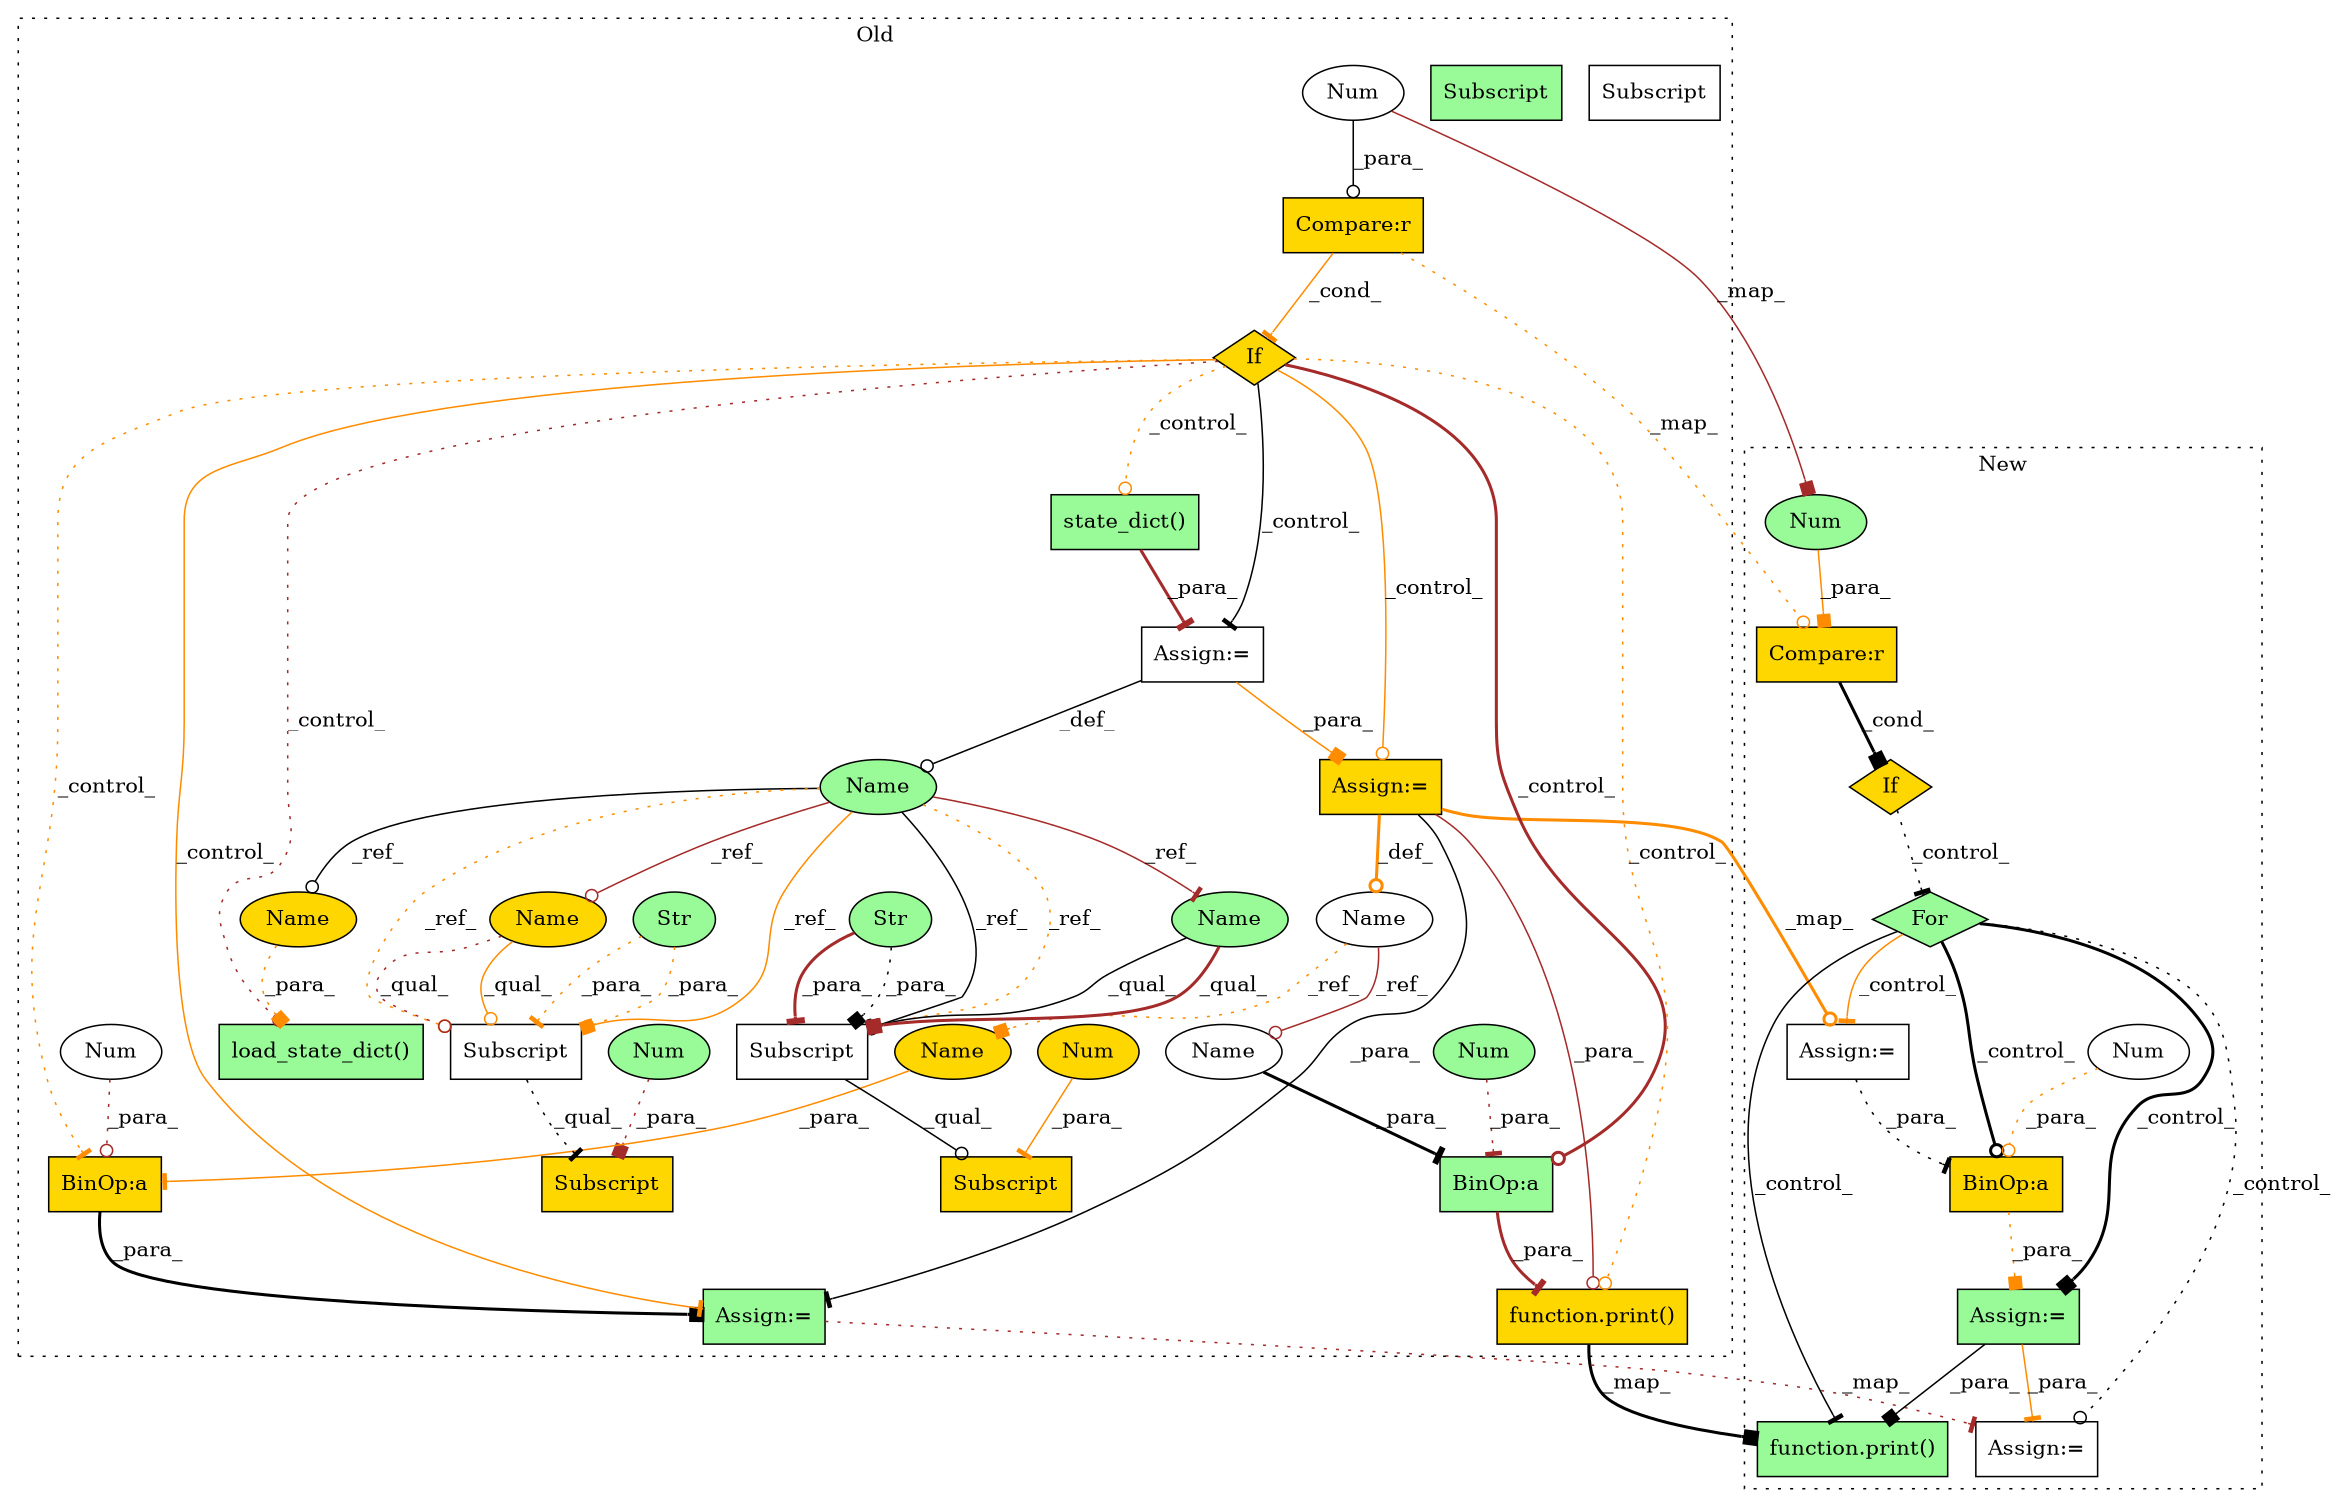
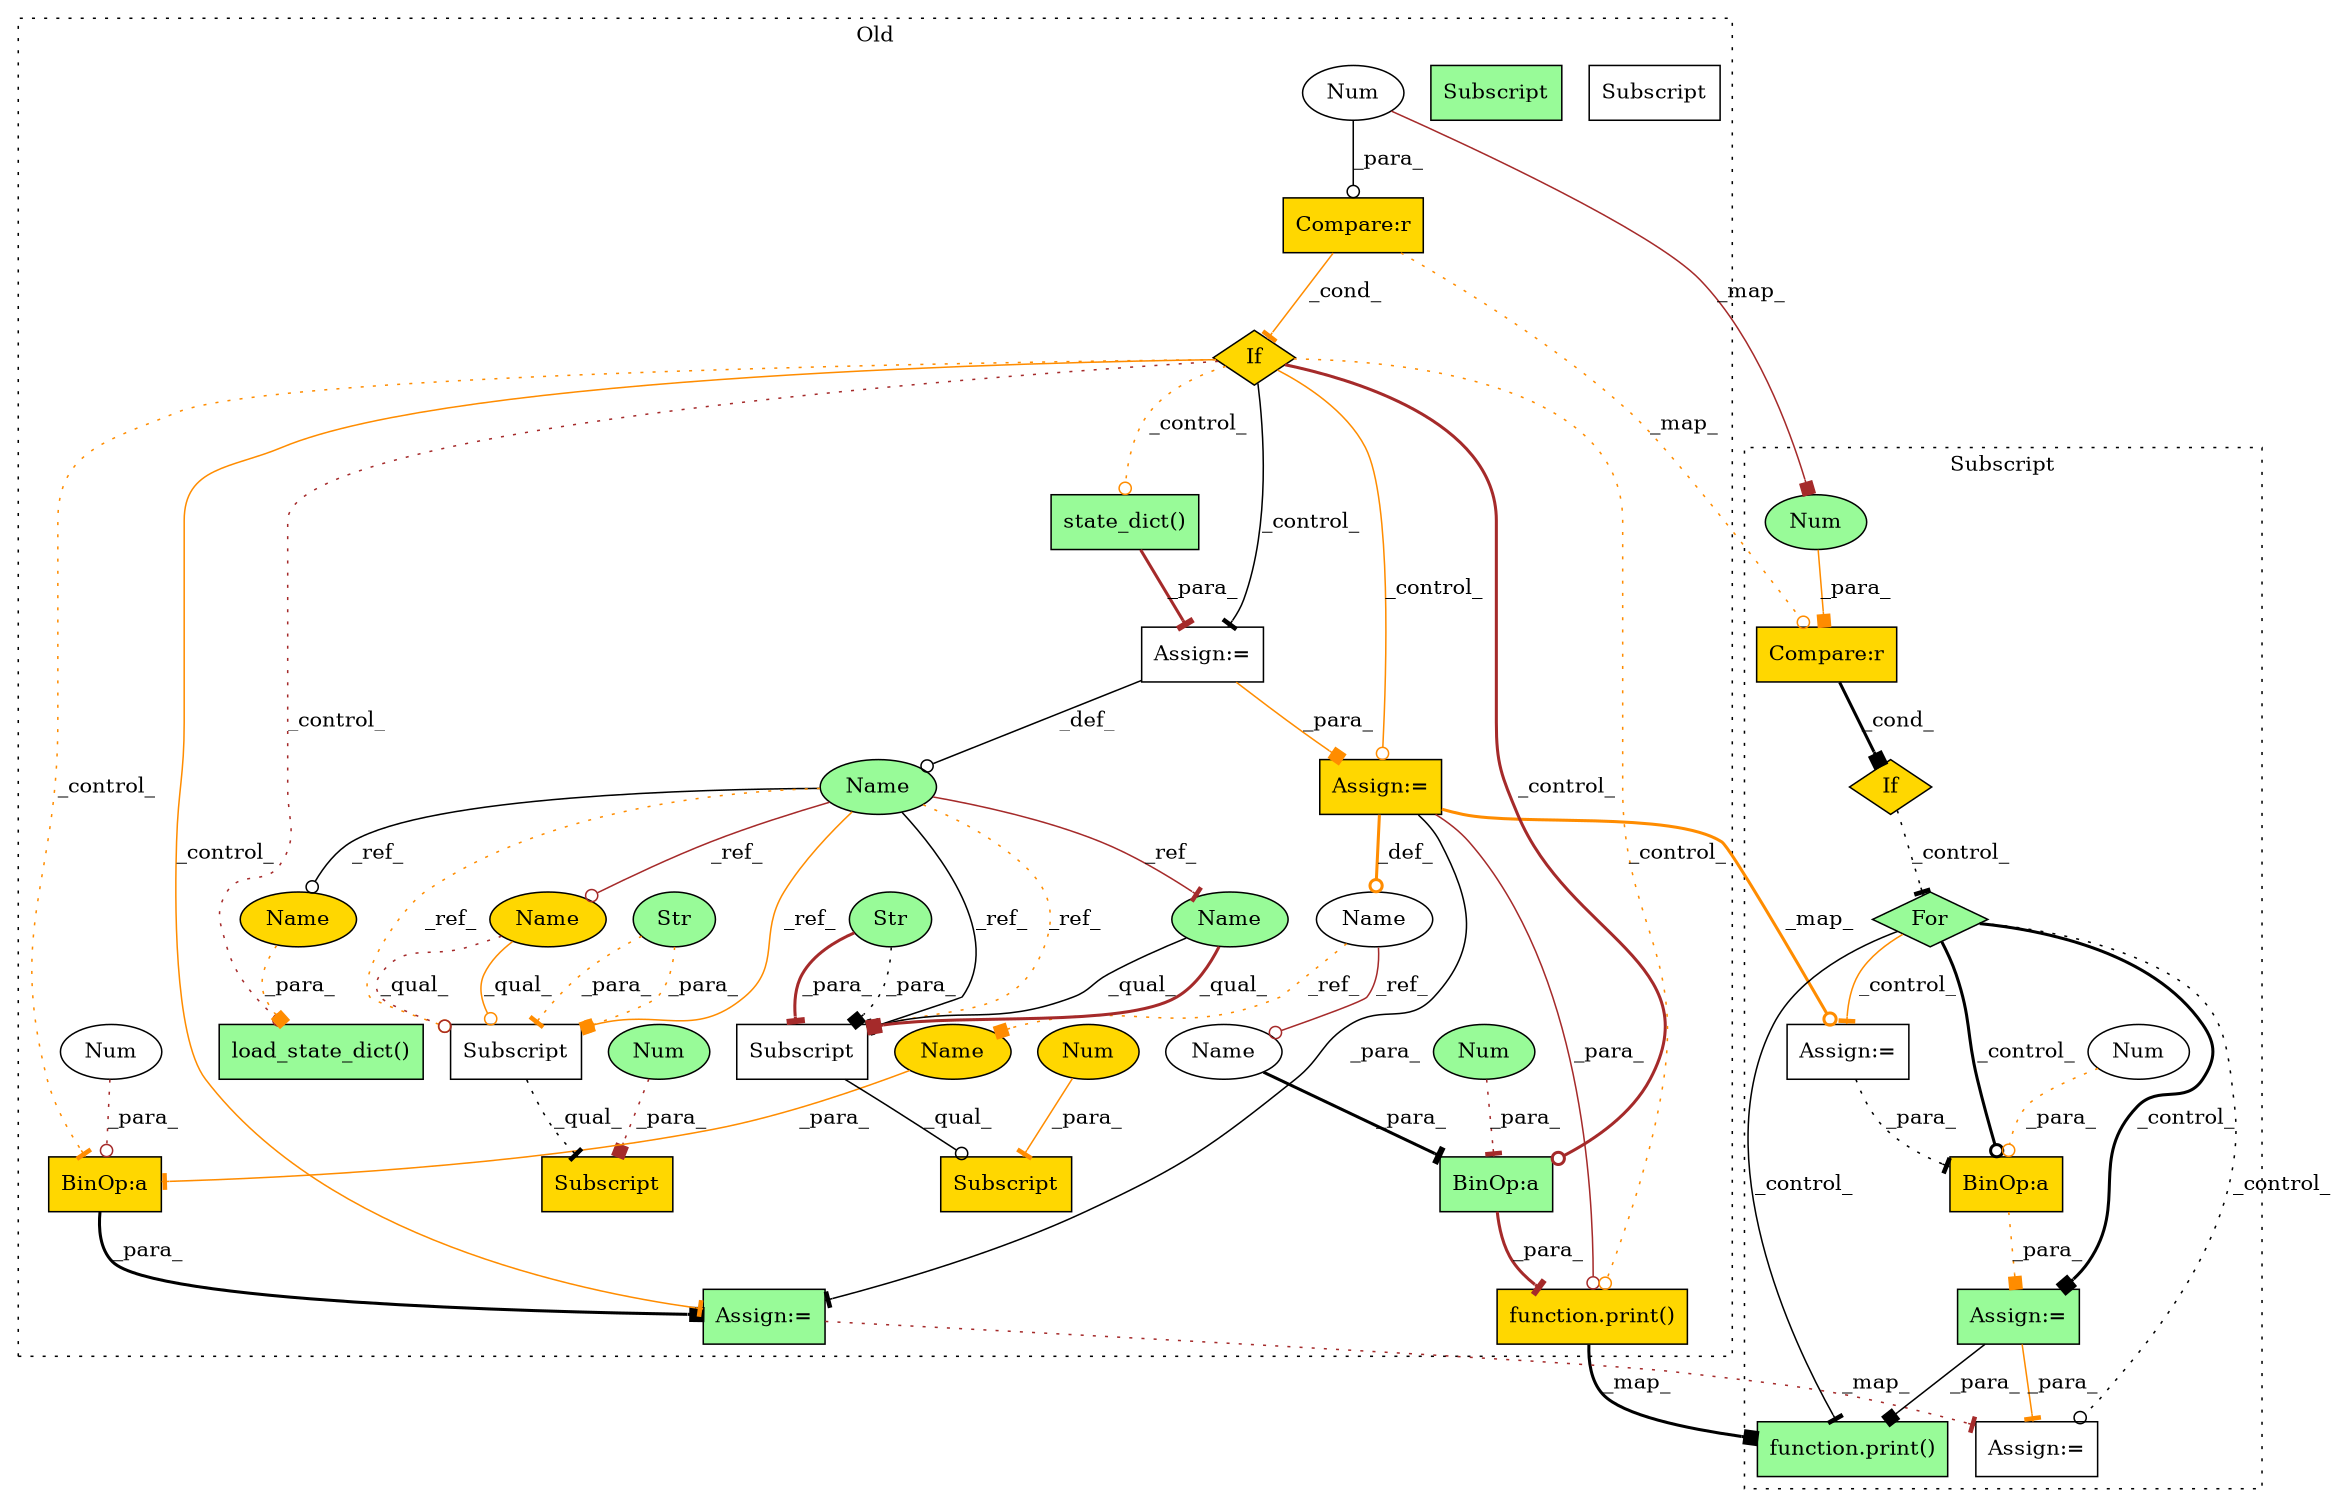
(2003, 465) -> (2003, 465)
